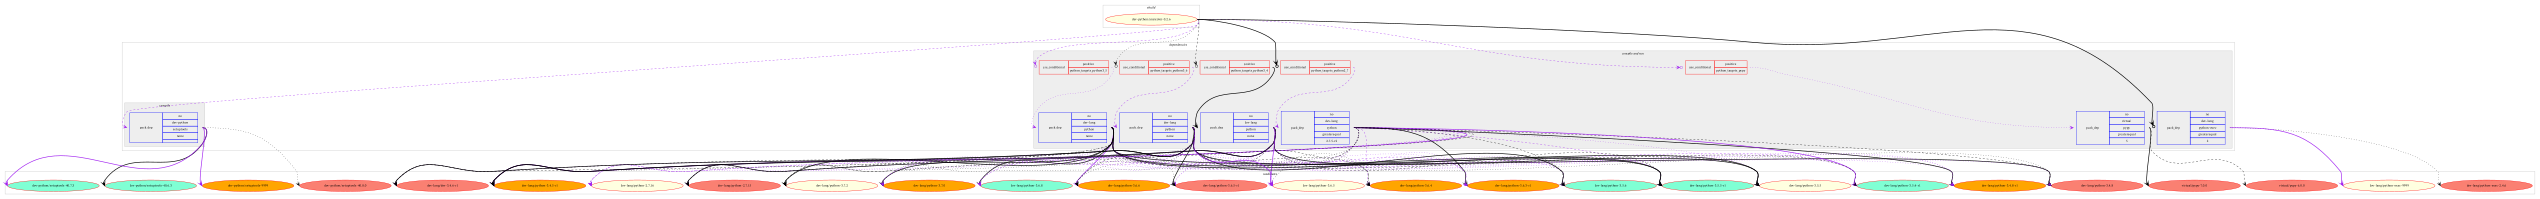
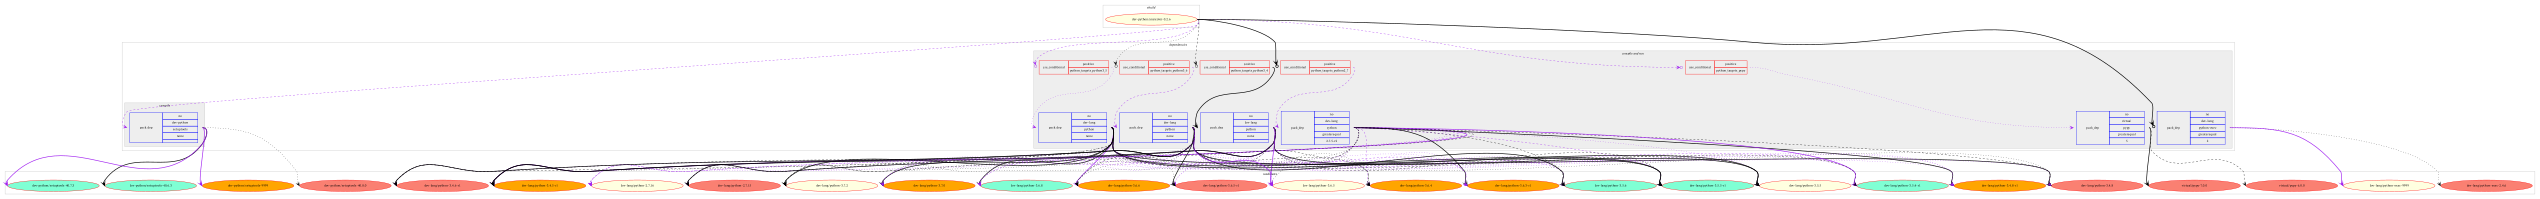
(443, 186) -> (443, 186)
